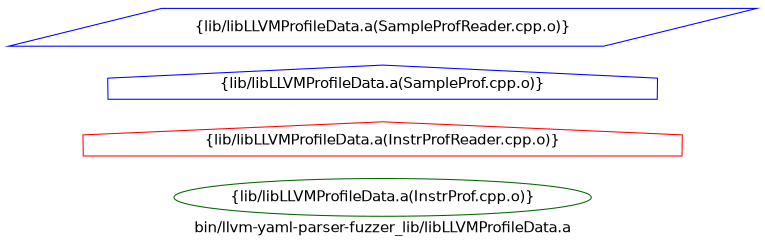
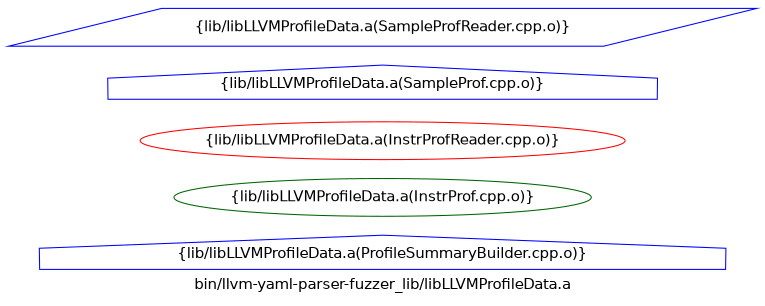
(383, 141) -> (383, 141)
none -> (383, 254)
